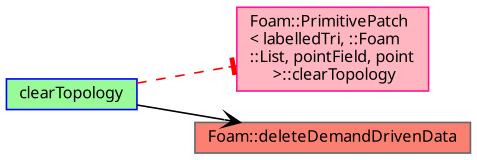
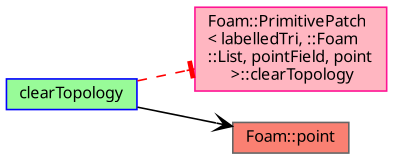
(333, 138) -> (291, 138)
